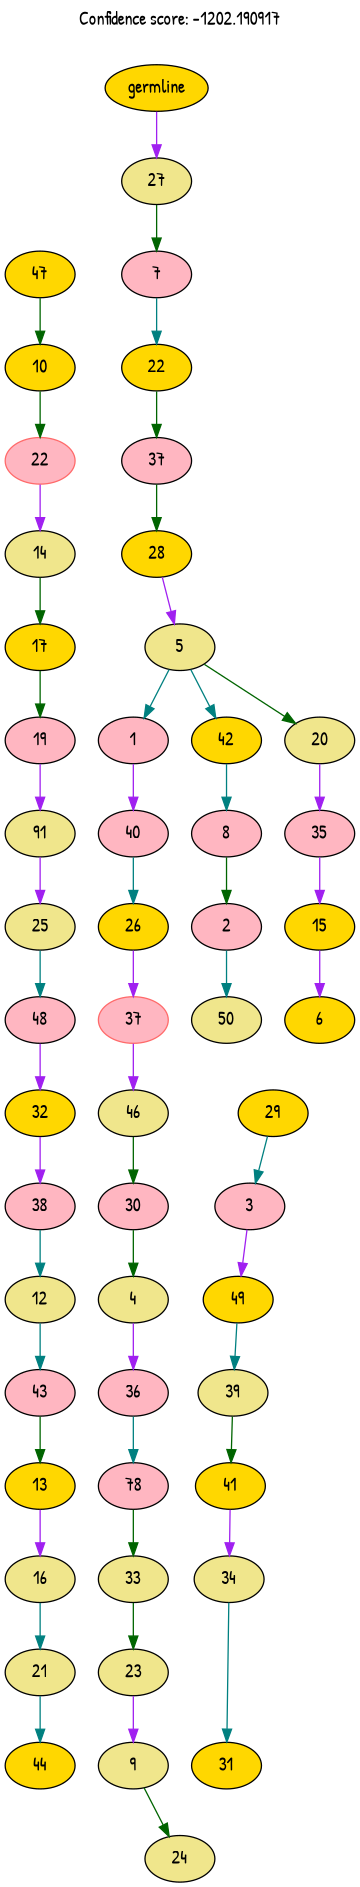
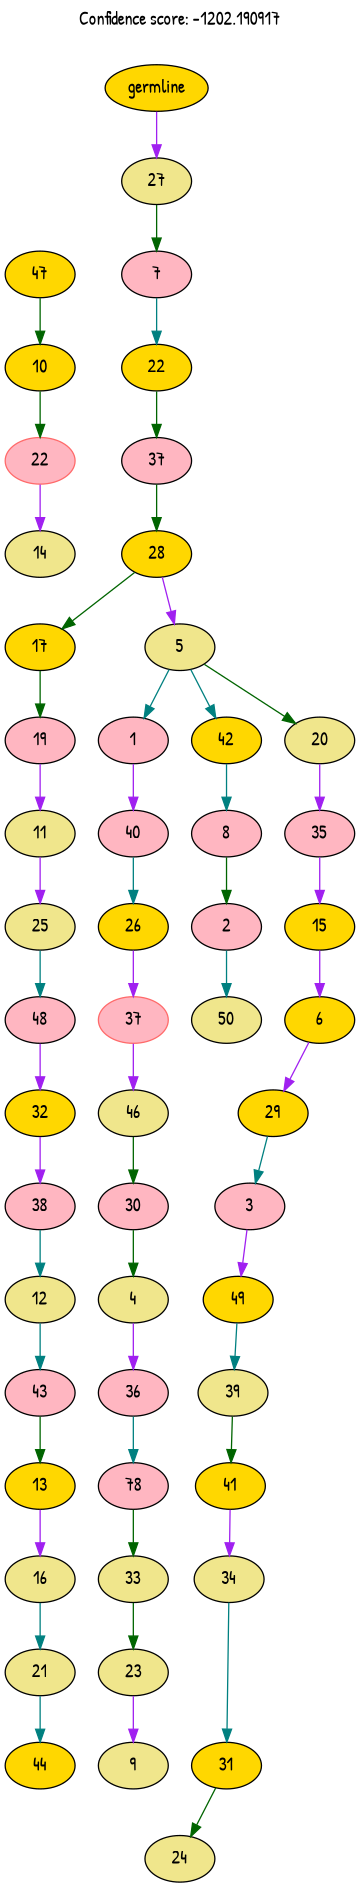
(40, 594) -> (104, 597)
(40, 834) -> (40, 834)
none -> (299, 1061)
(154, 1806) -> (206, 1806)
